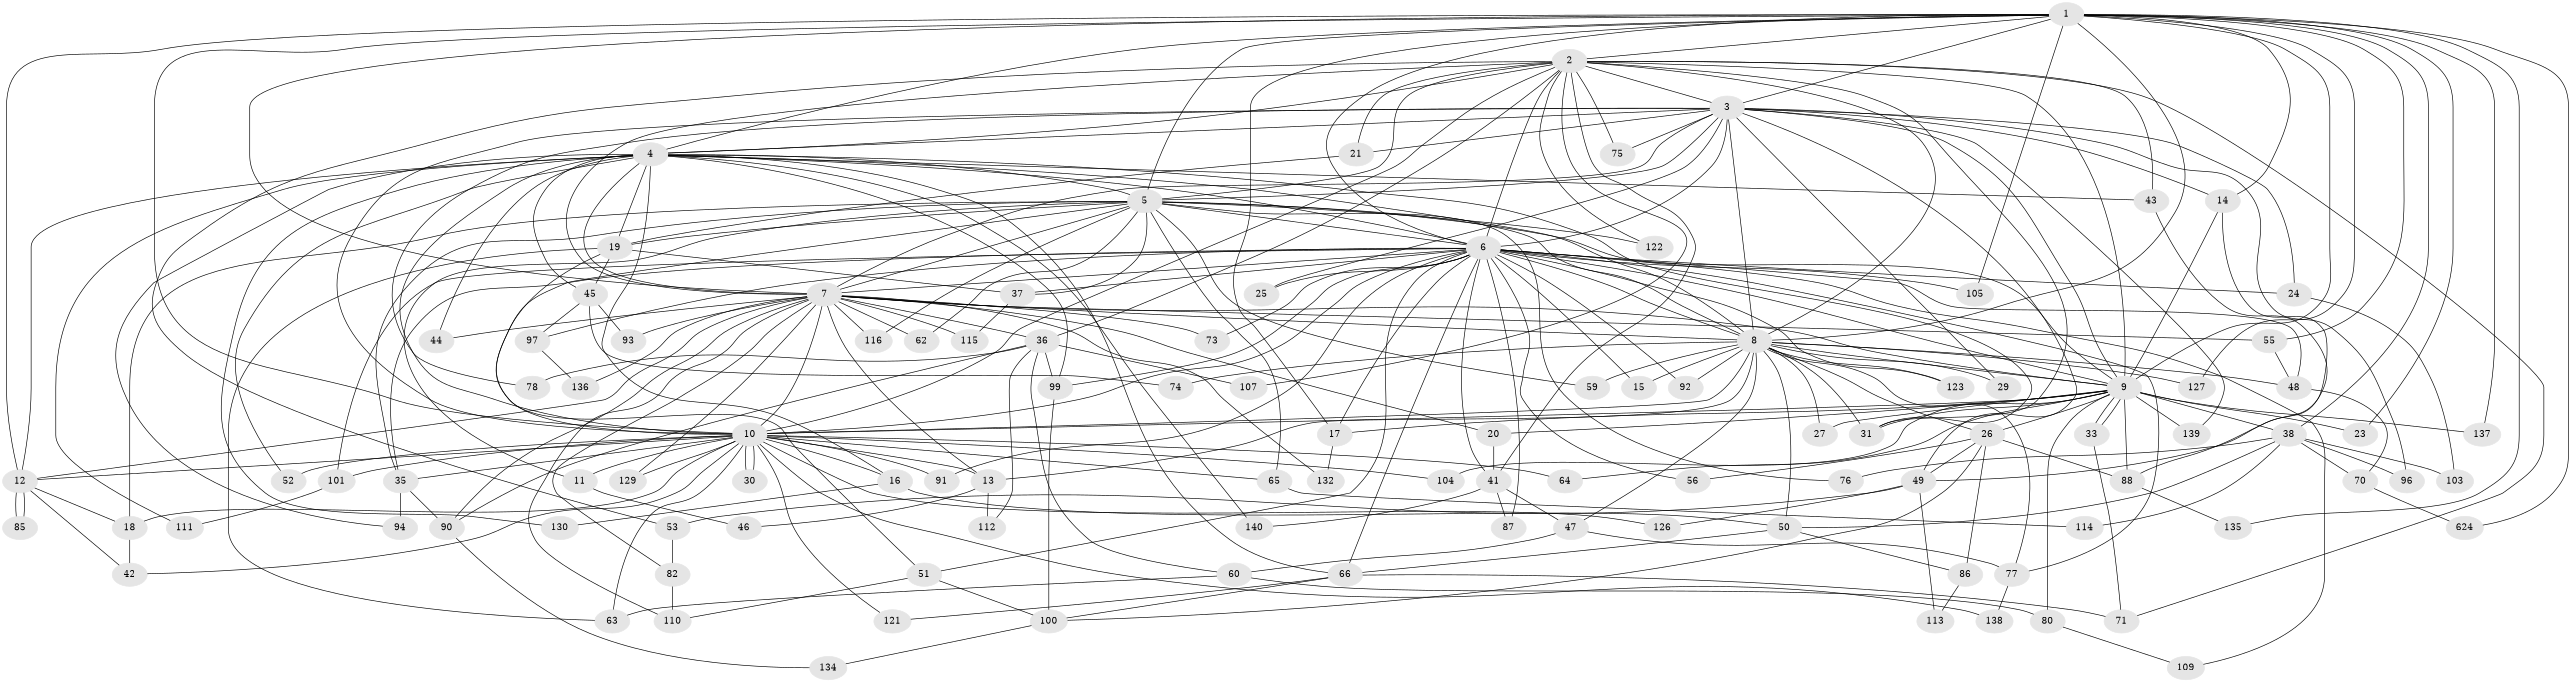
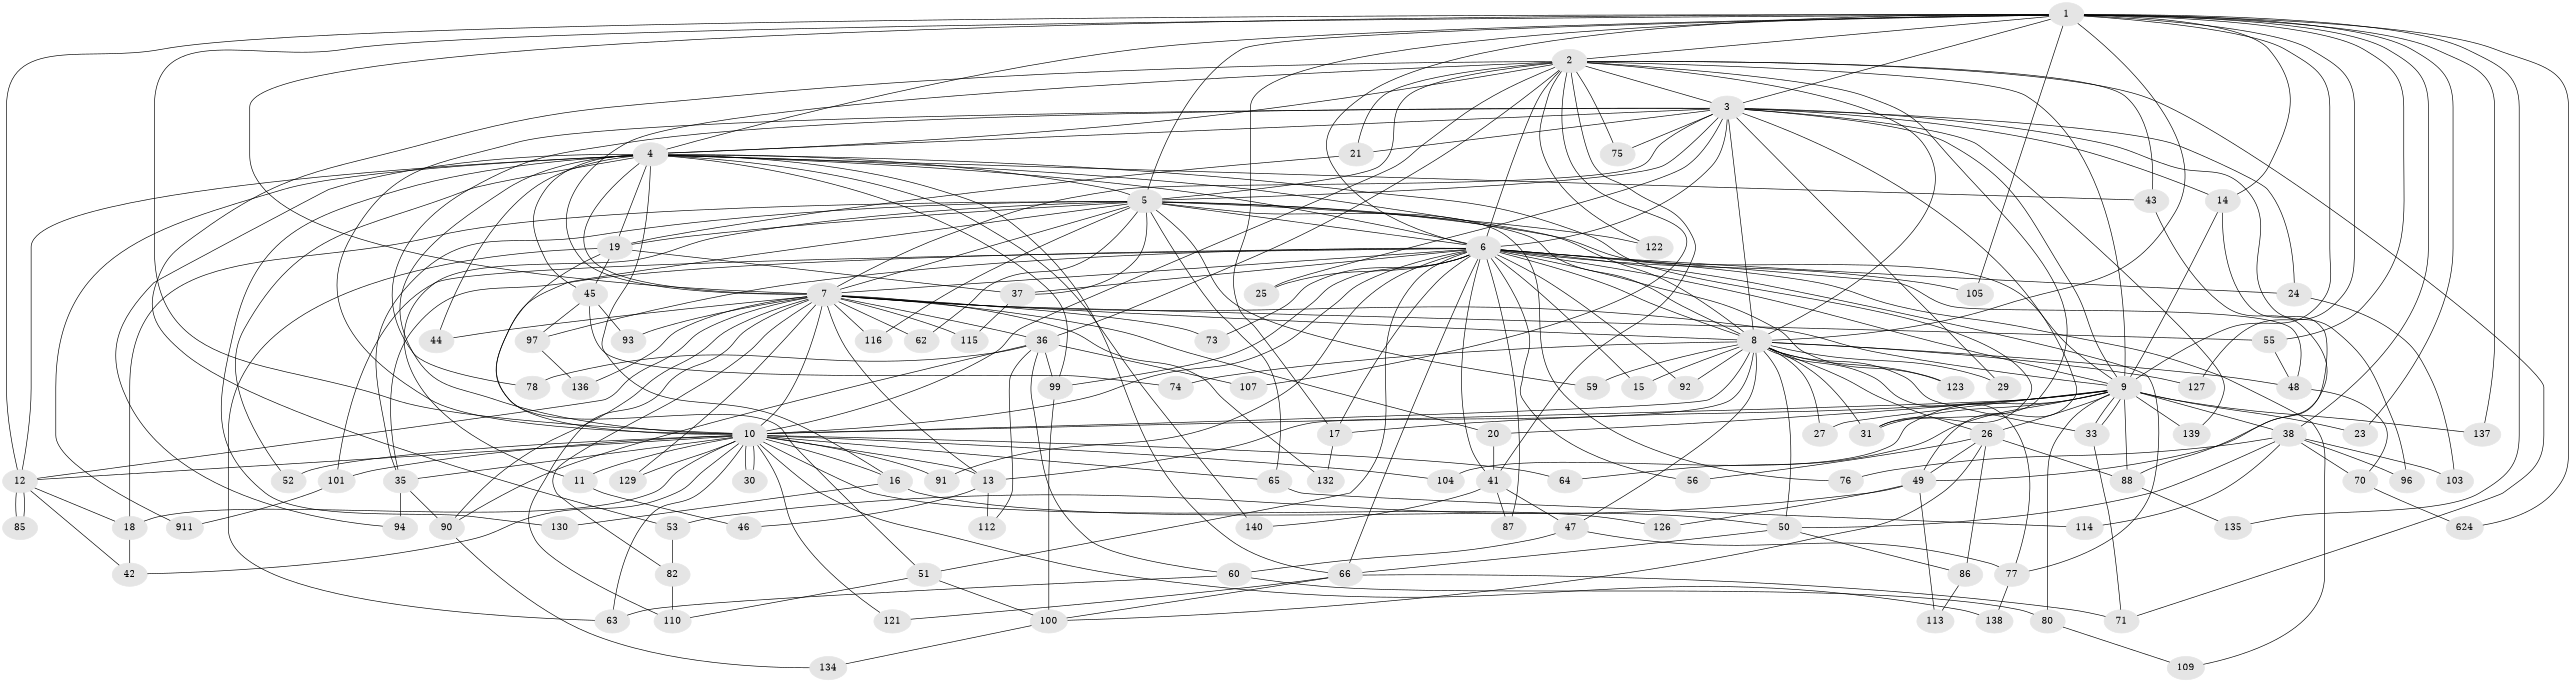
(1939, 366) -> (1920, 391)
(185, 528) -> (185, 528)
